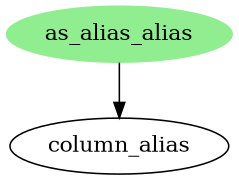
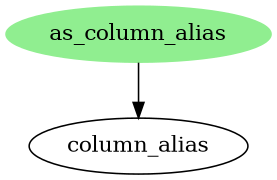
(119, 34) -> (139, 34)
